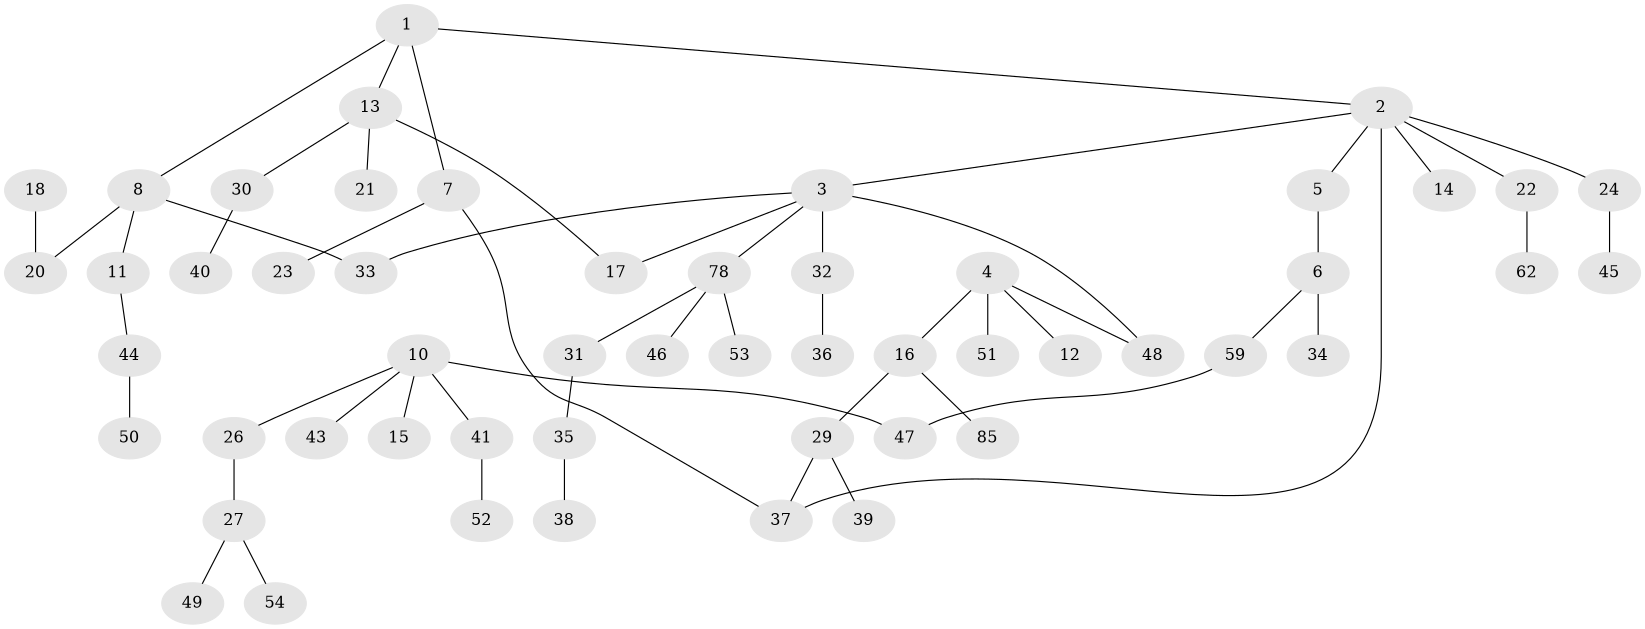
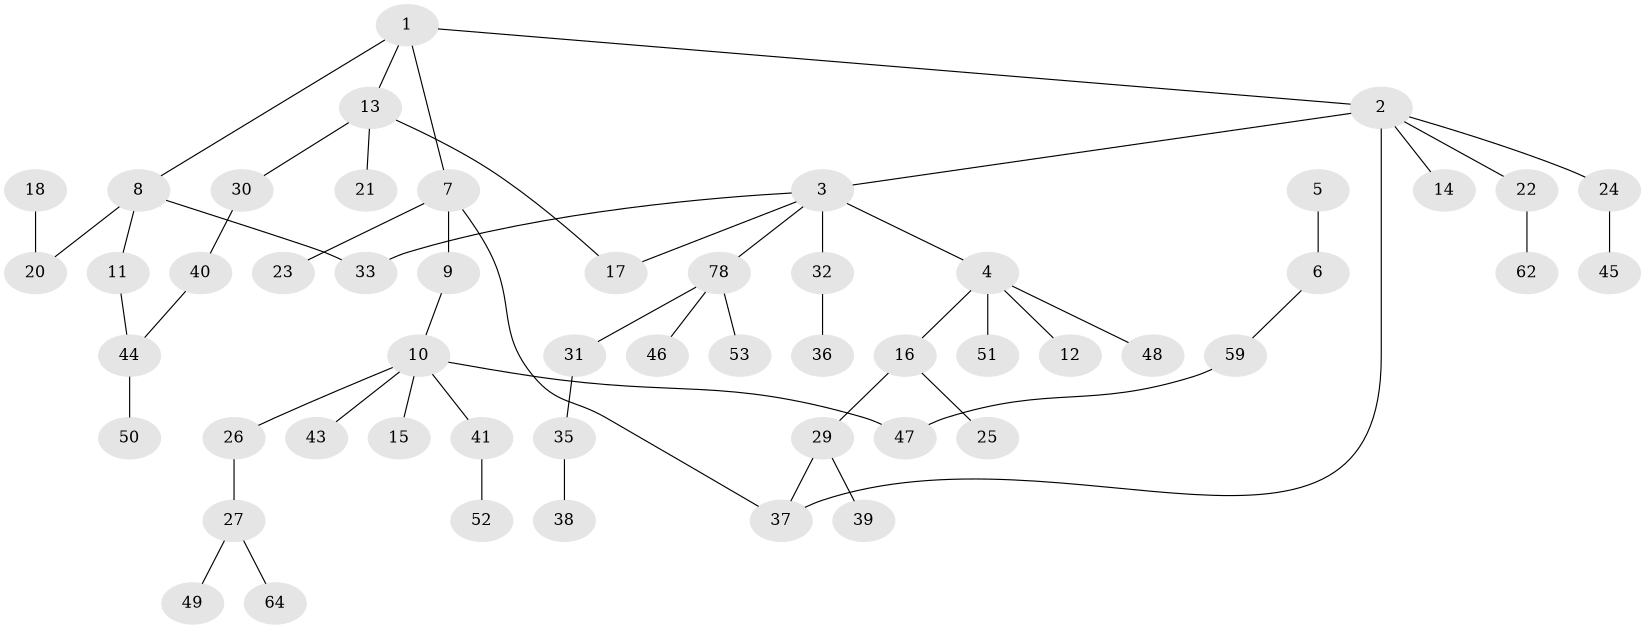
(1350, 149) -> none
(1007, 242) -> (905, 232)
none -> (449, 273)
none -> (165, 314)
(1318, 356) -> none
(988, 438) -> (988, 438)
(275, 603) -> (275, 603)
